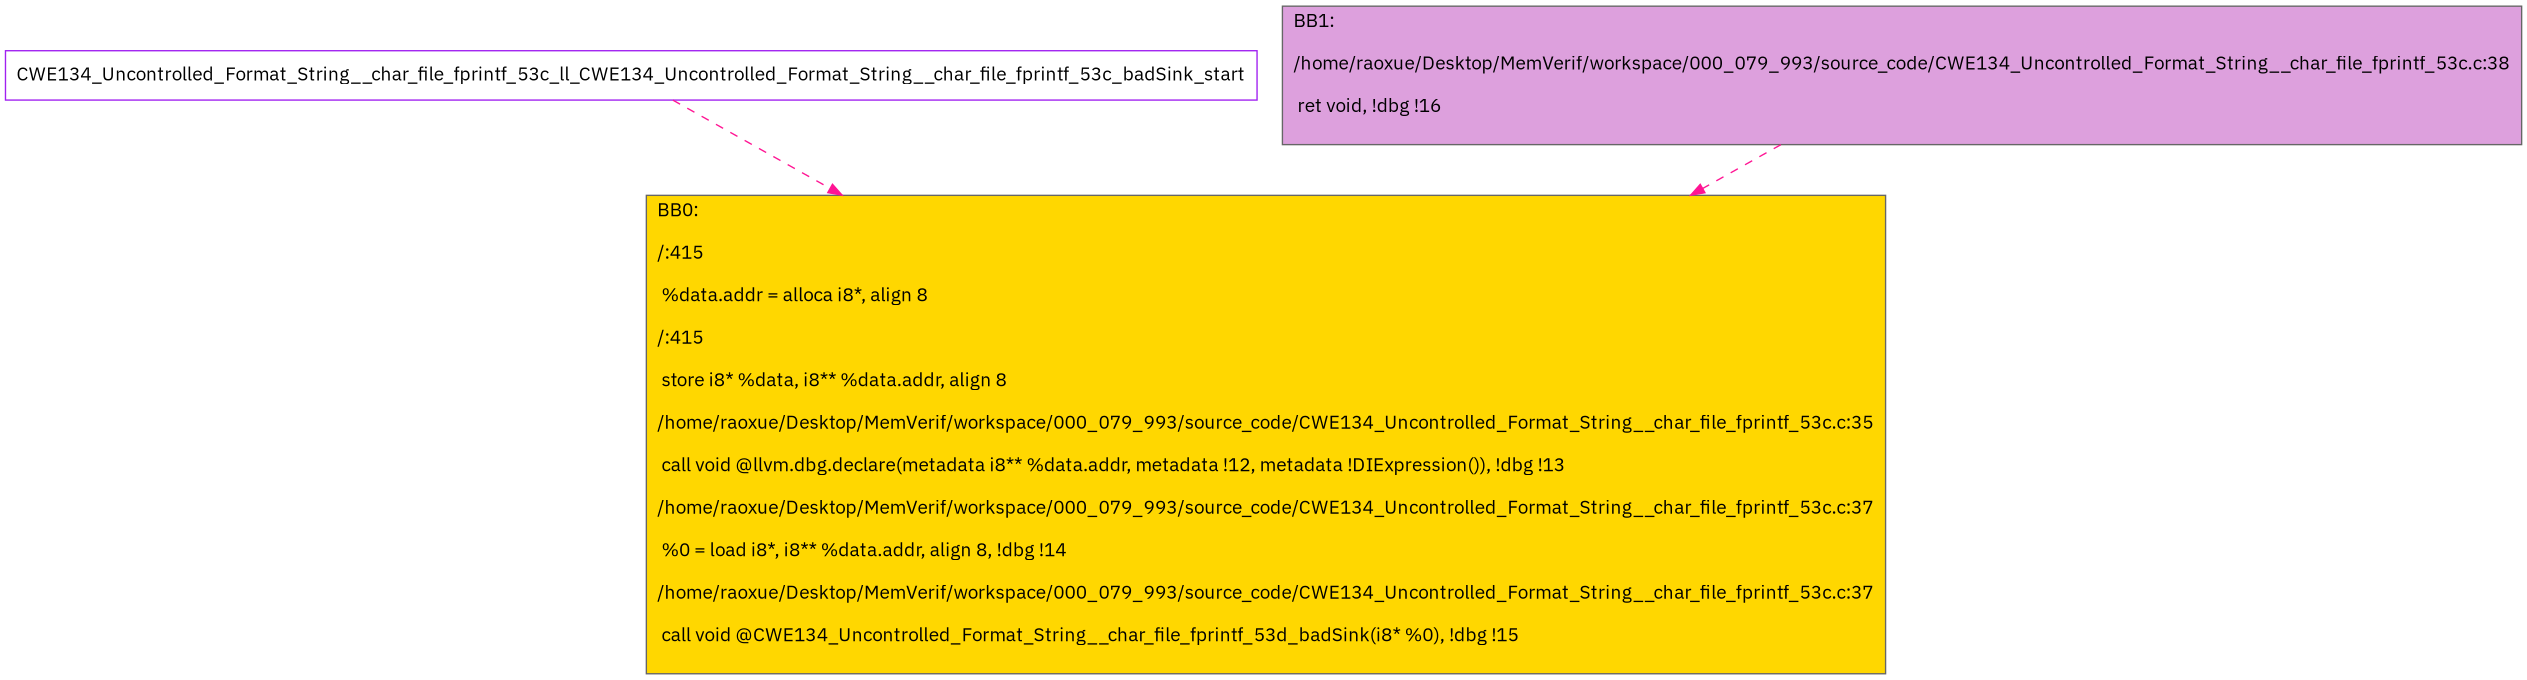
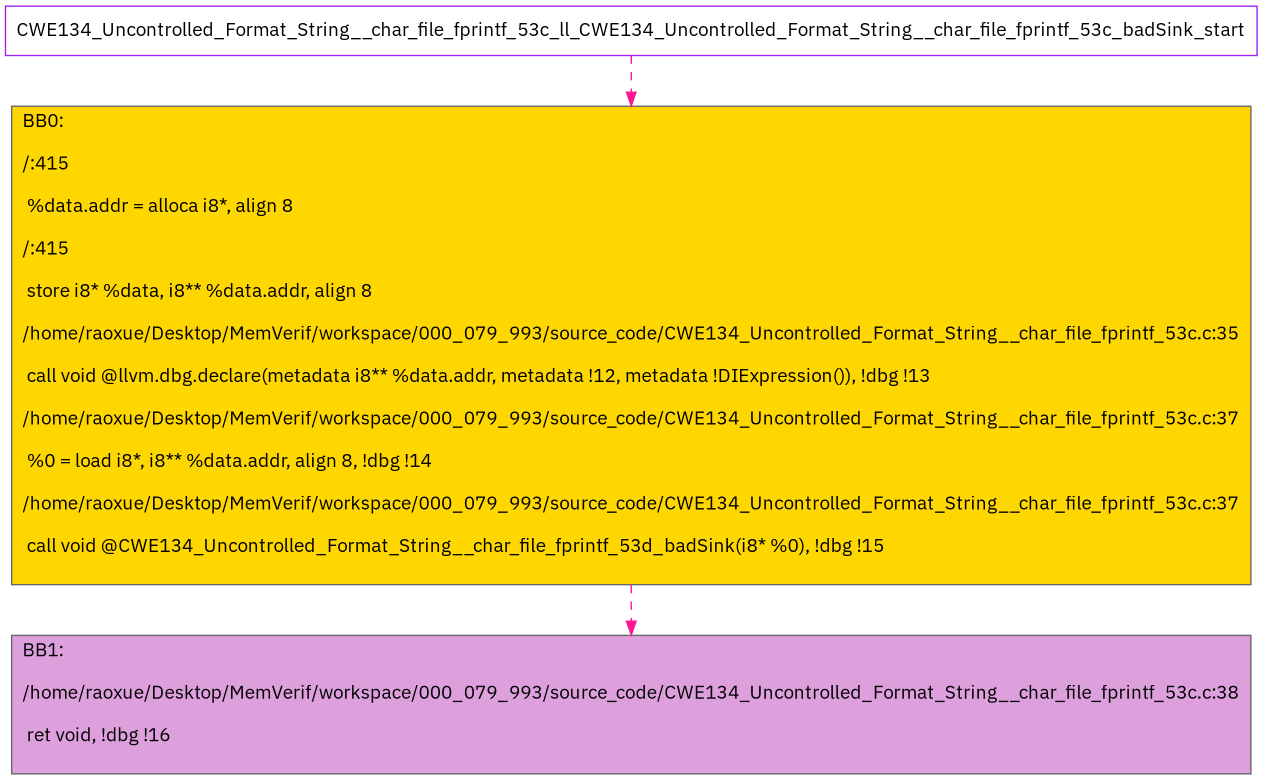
(1742, 167) -> (631, 603)
